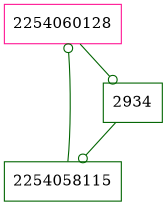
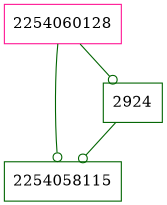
(133, 103) -> (133, 103)
(70, 107) -> (55, 98)
